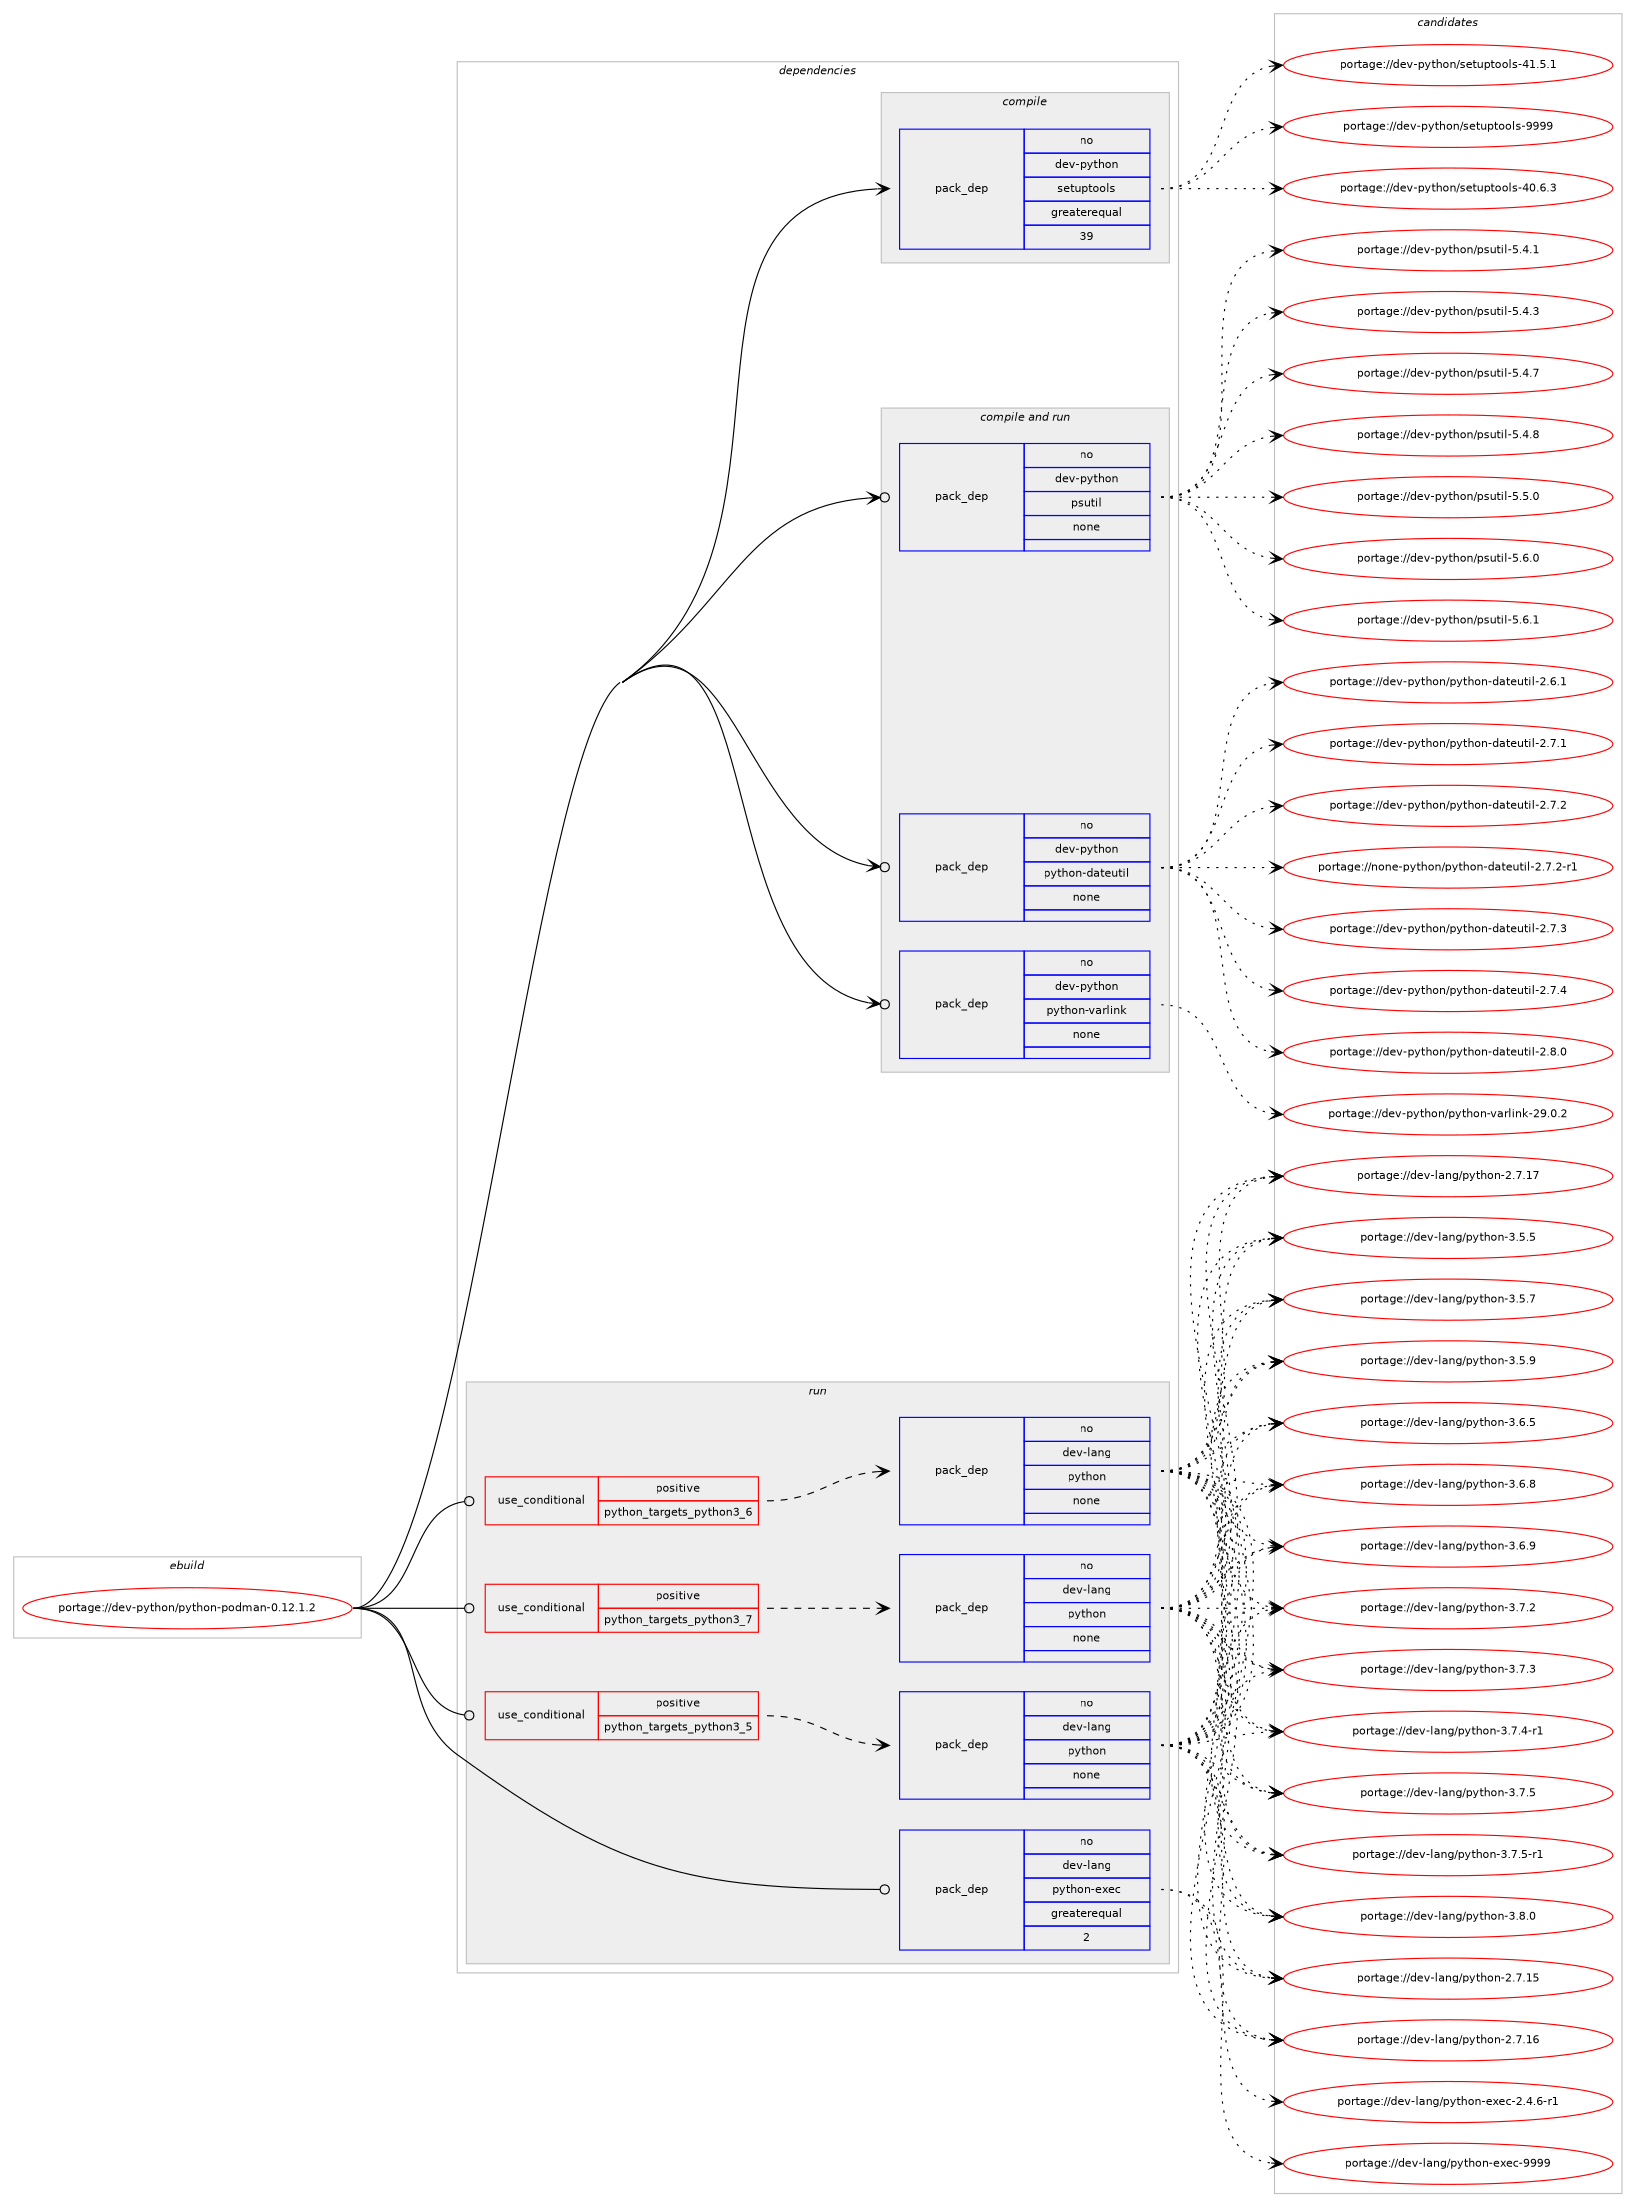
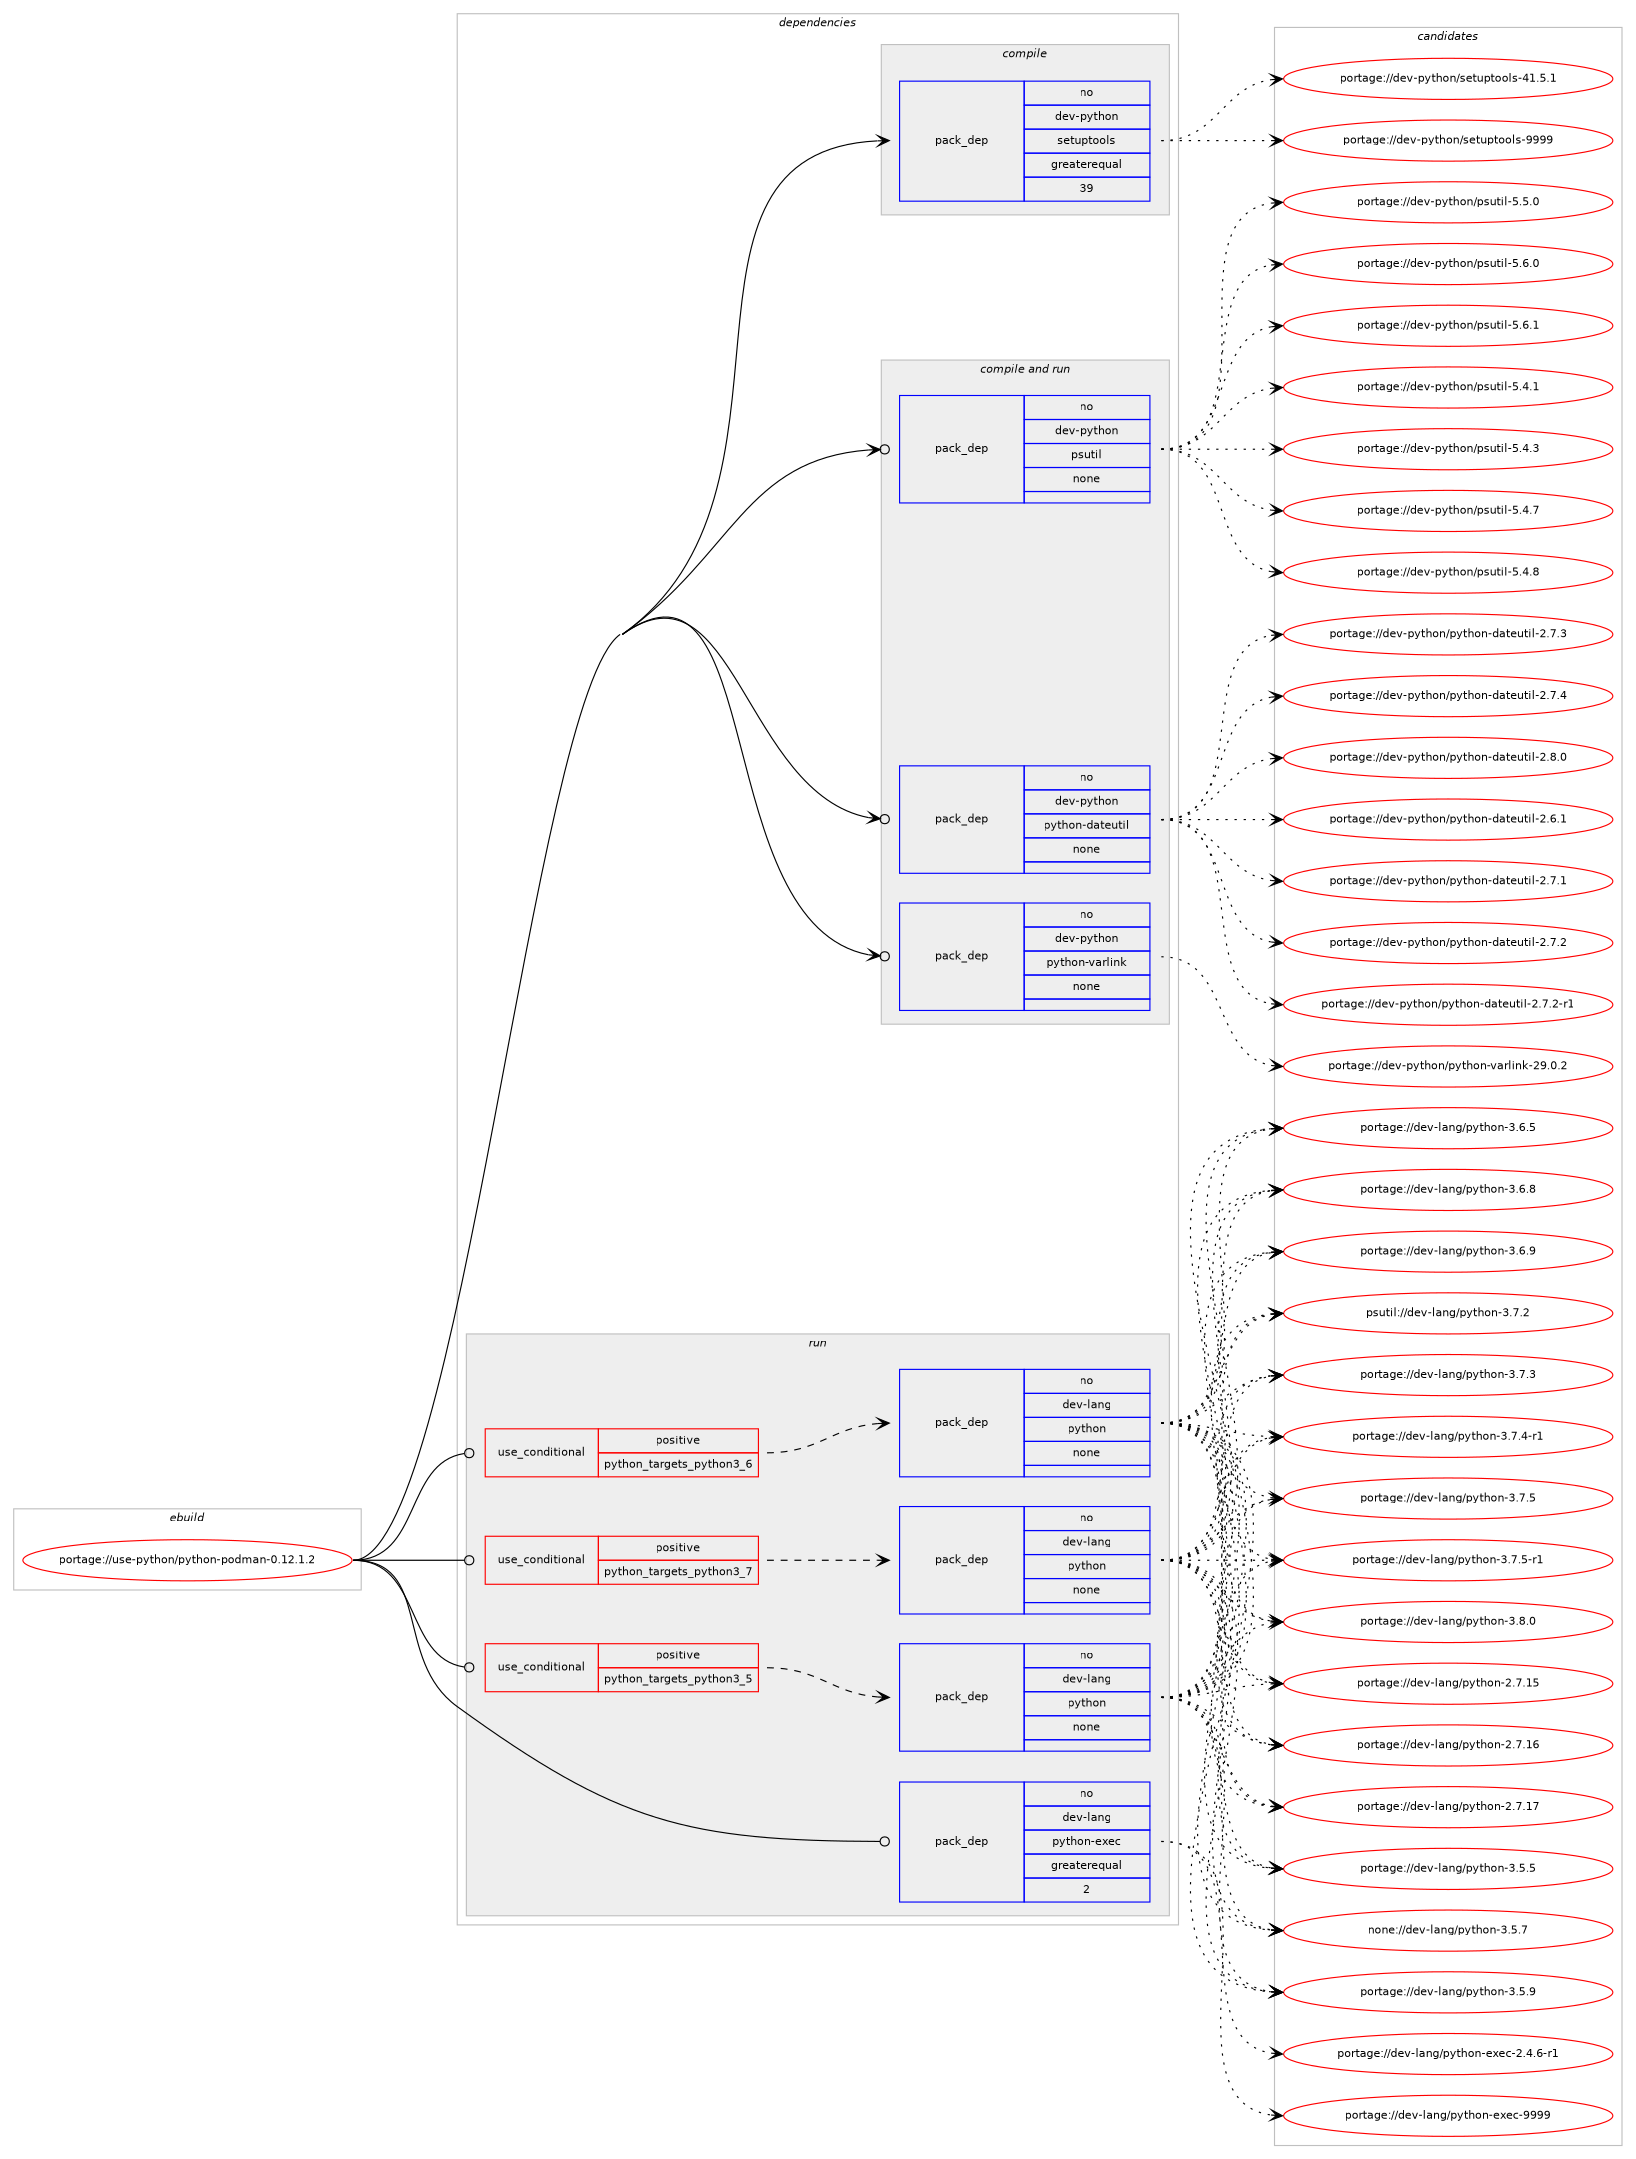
(1448, 189) -> none
(1448, 868) -> (1448, 1005)
(1448, 1300) -> (1448, 1931)
(187, 1608) -> (187, 1560)
(1448, 1608) -> (1448, 1313)
